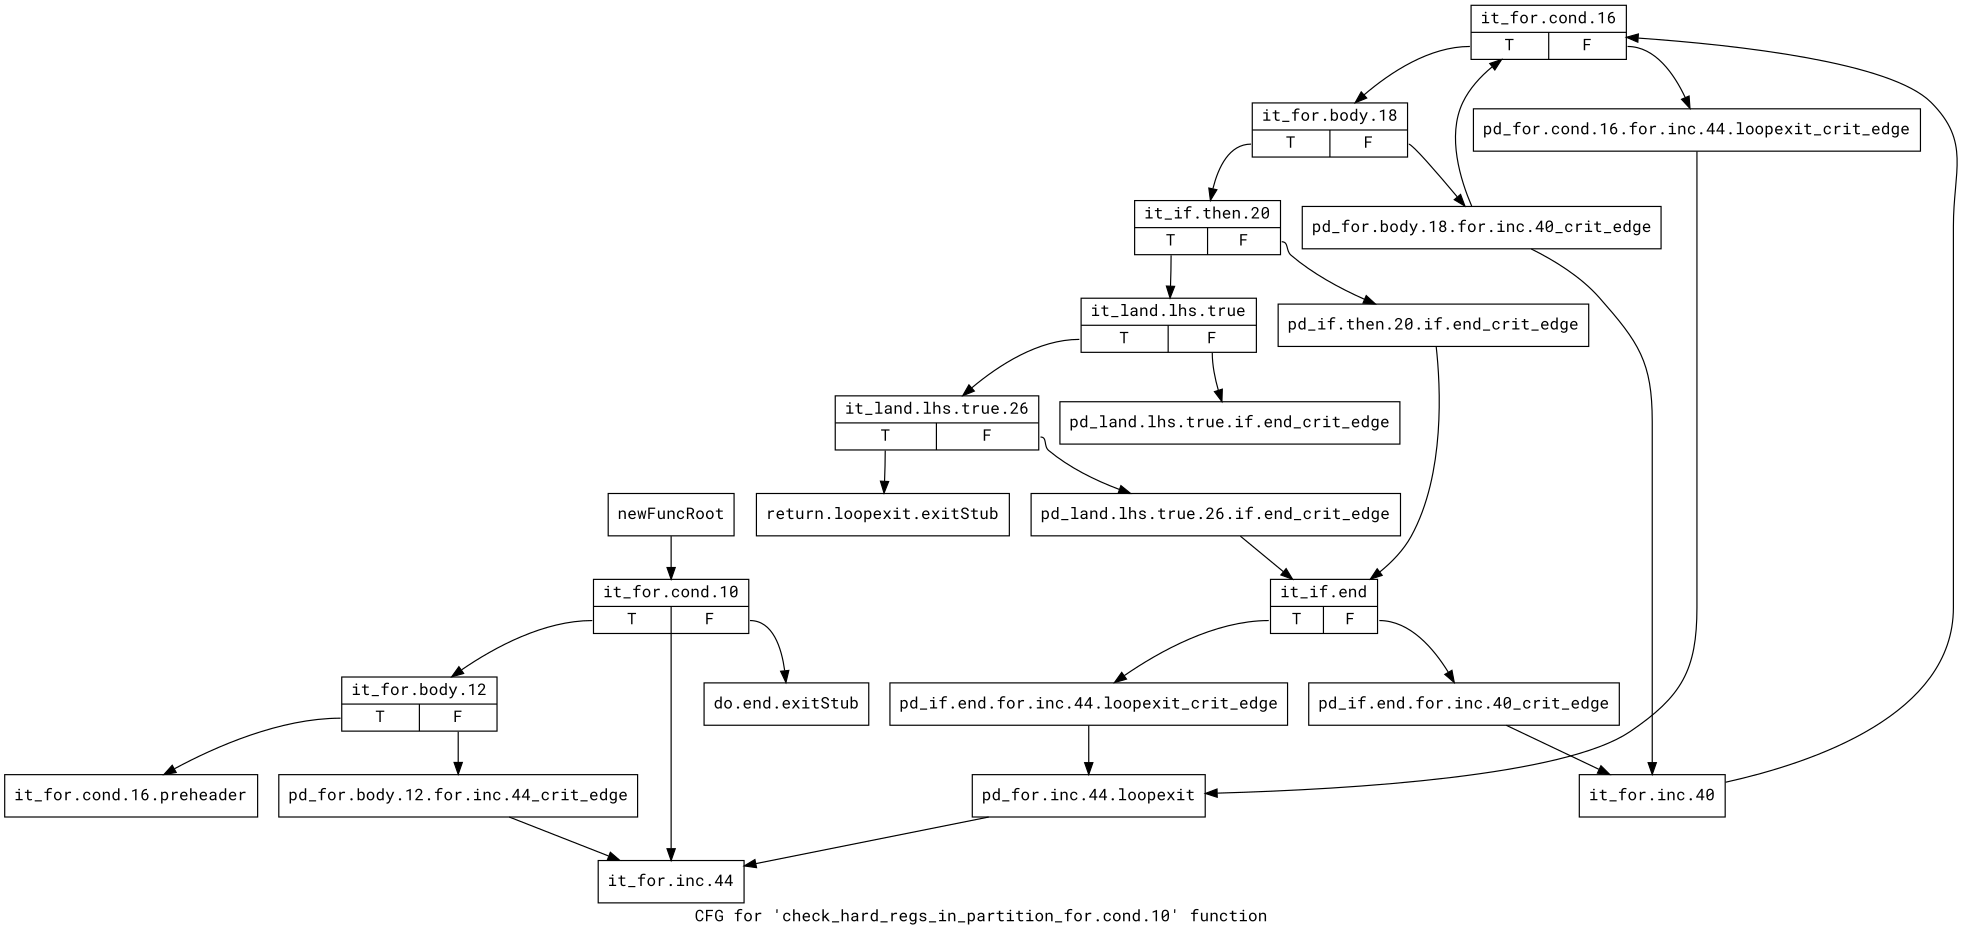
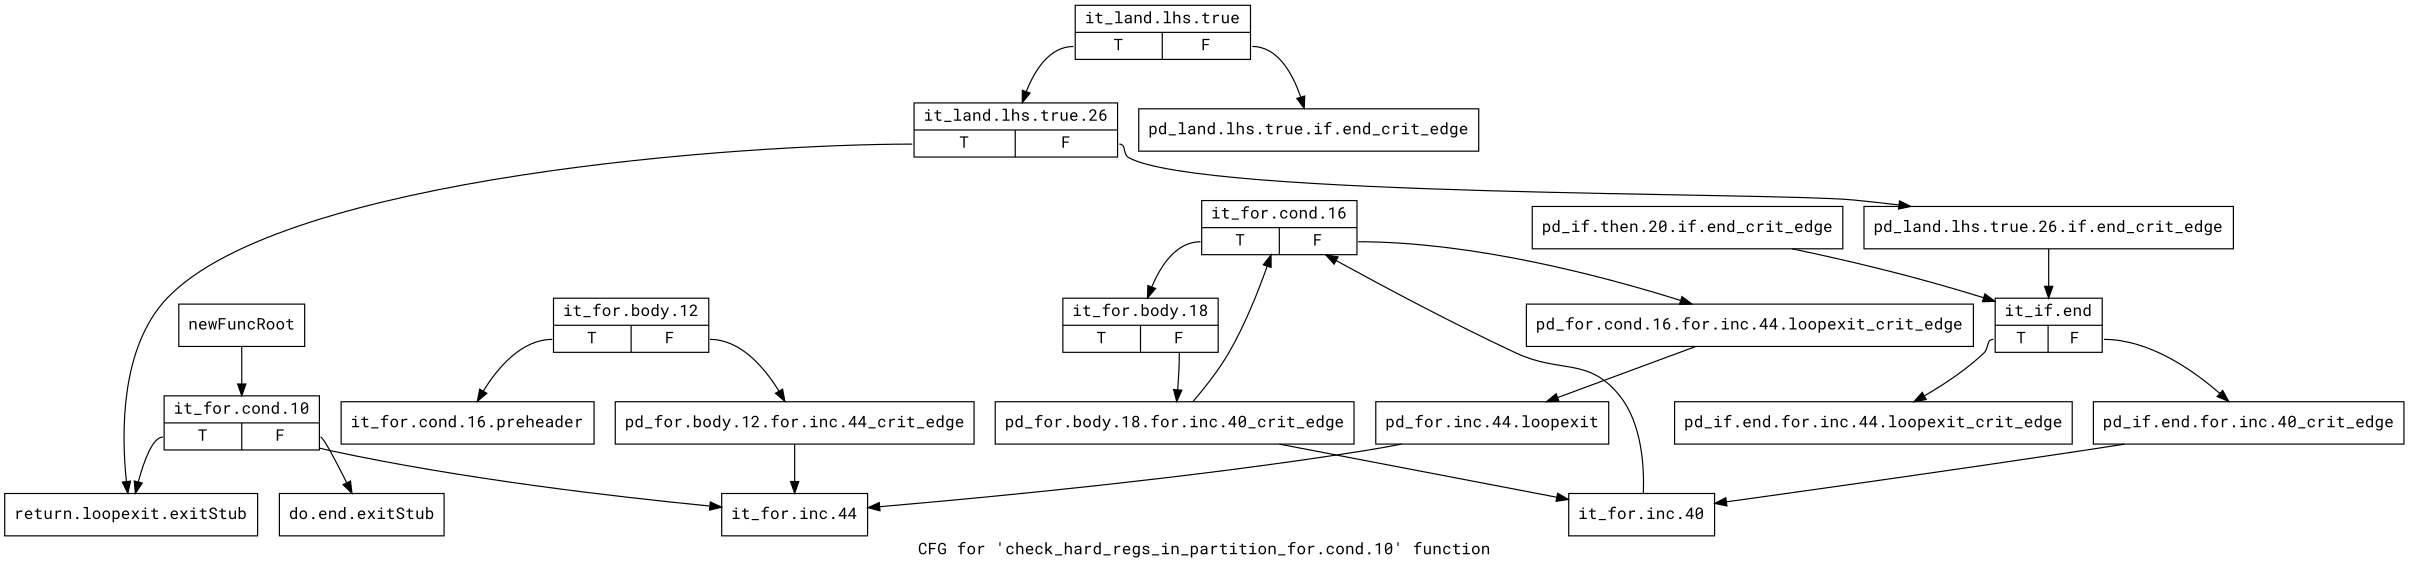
(1208, 228) -> none
(524, 636) -> (147, 457)
(1089, 744) -> none
